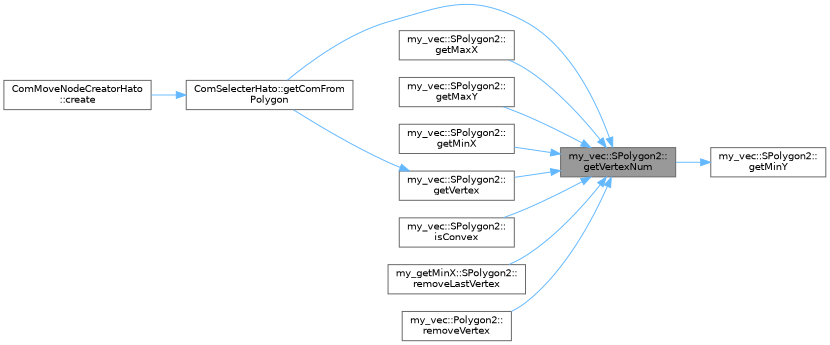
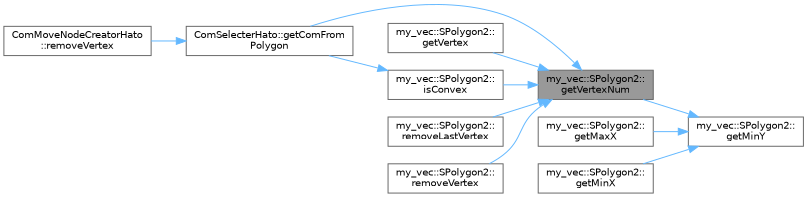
(457, 92) -> none
(78, 95) -> (78, 41)
(559, 95) -> (666, 132)
(346, 141) -> (353, 62)
(533, 150) -> (666, 157)
(457, 279) -> (446, 132)
(457, 326) -> (446, 178)
